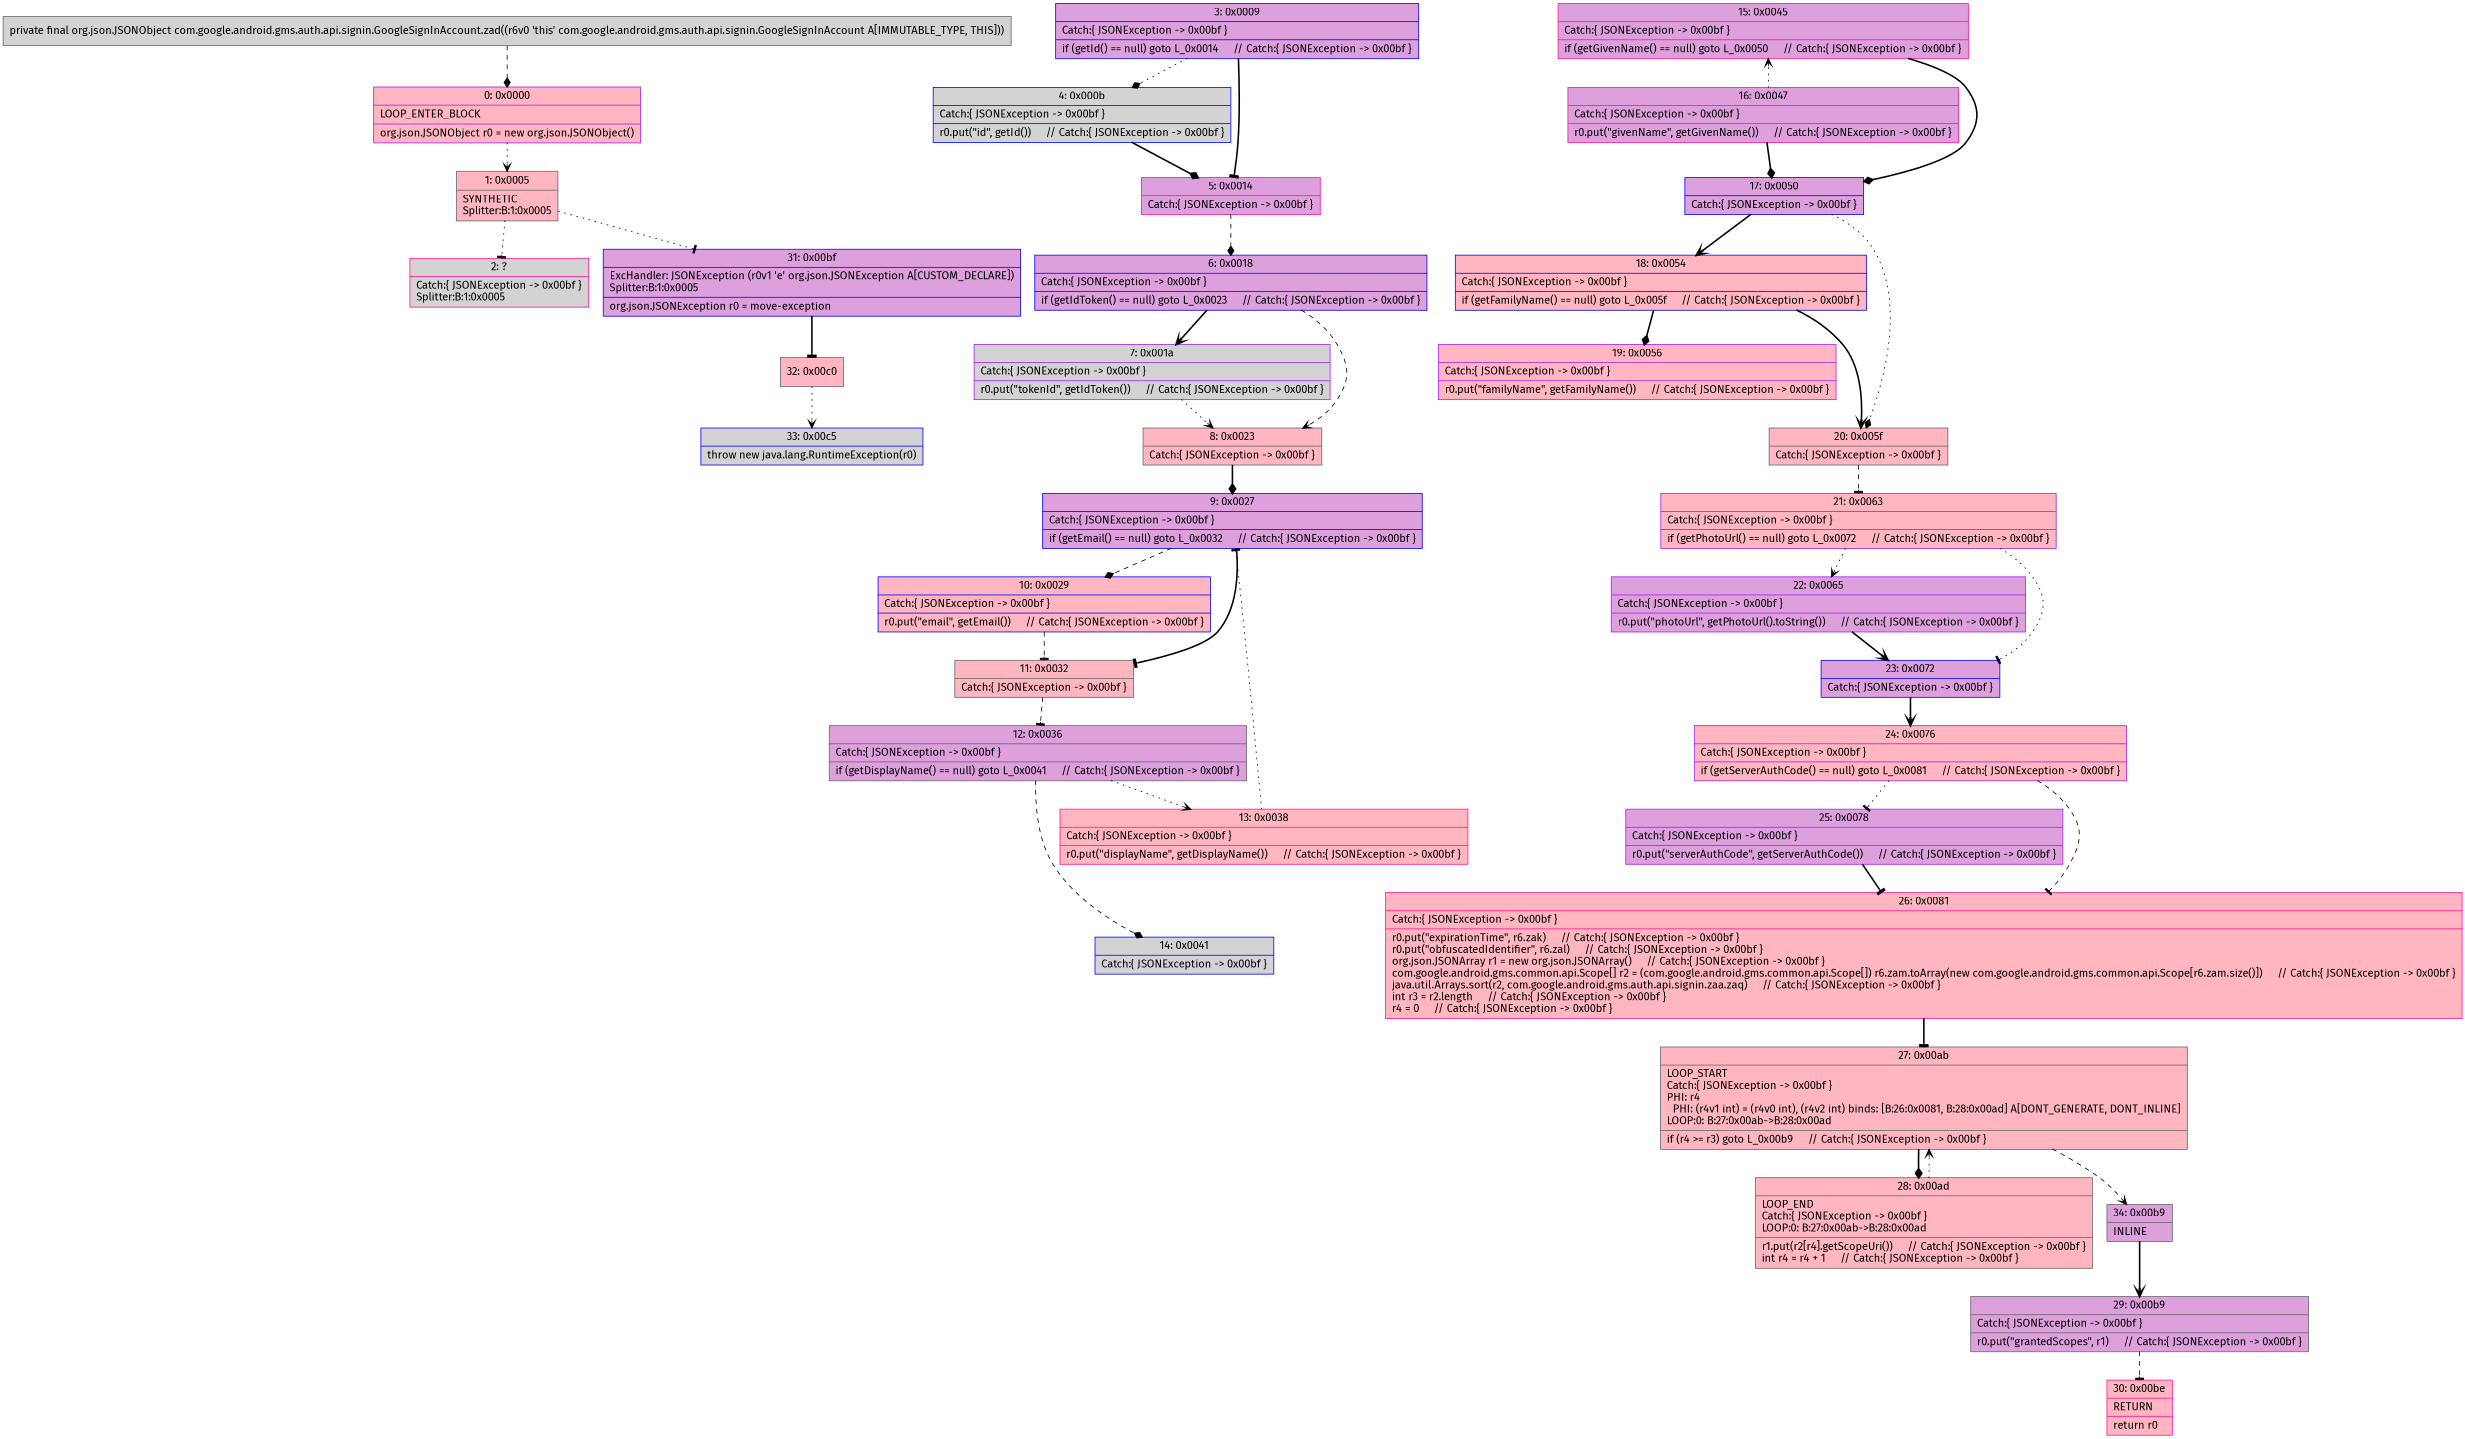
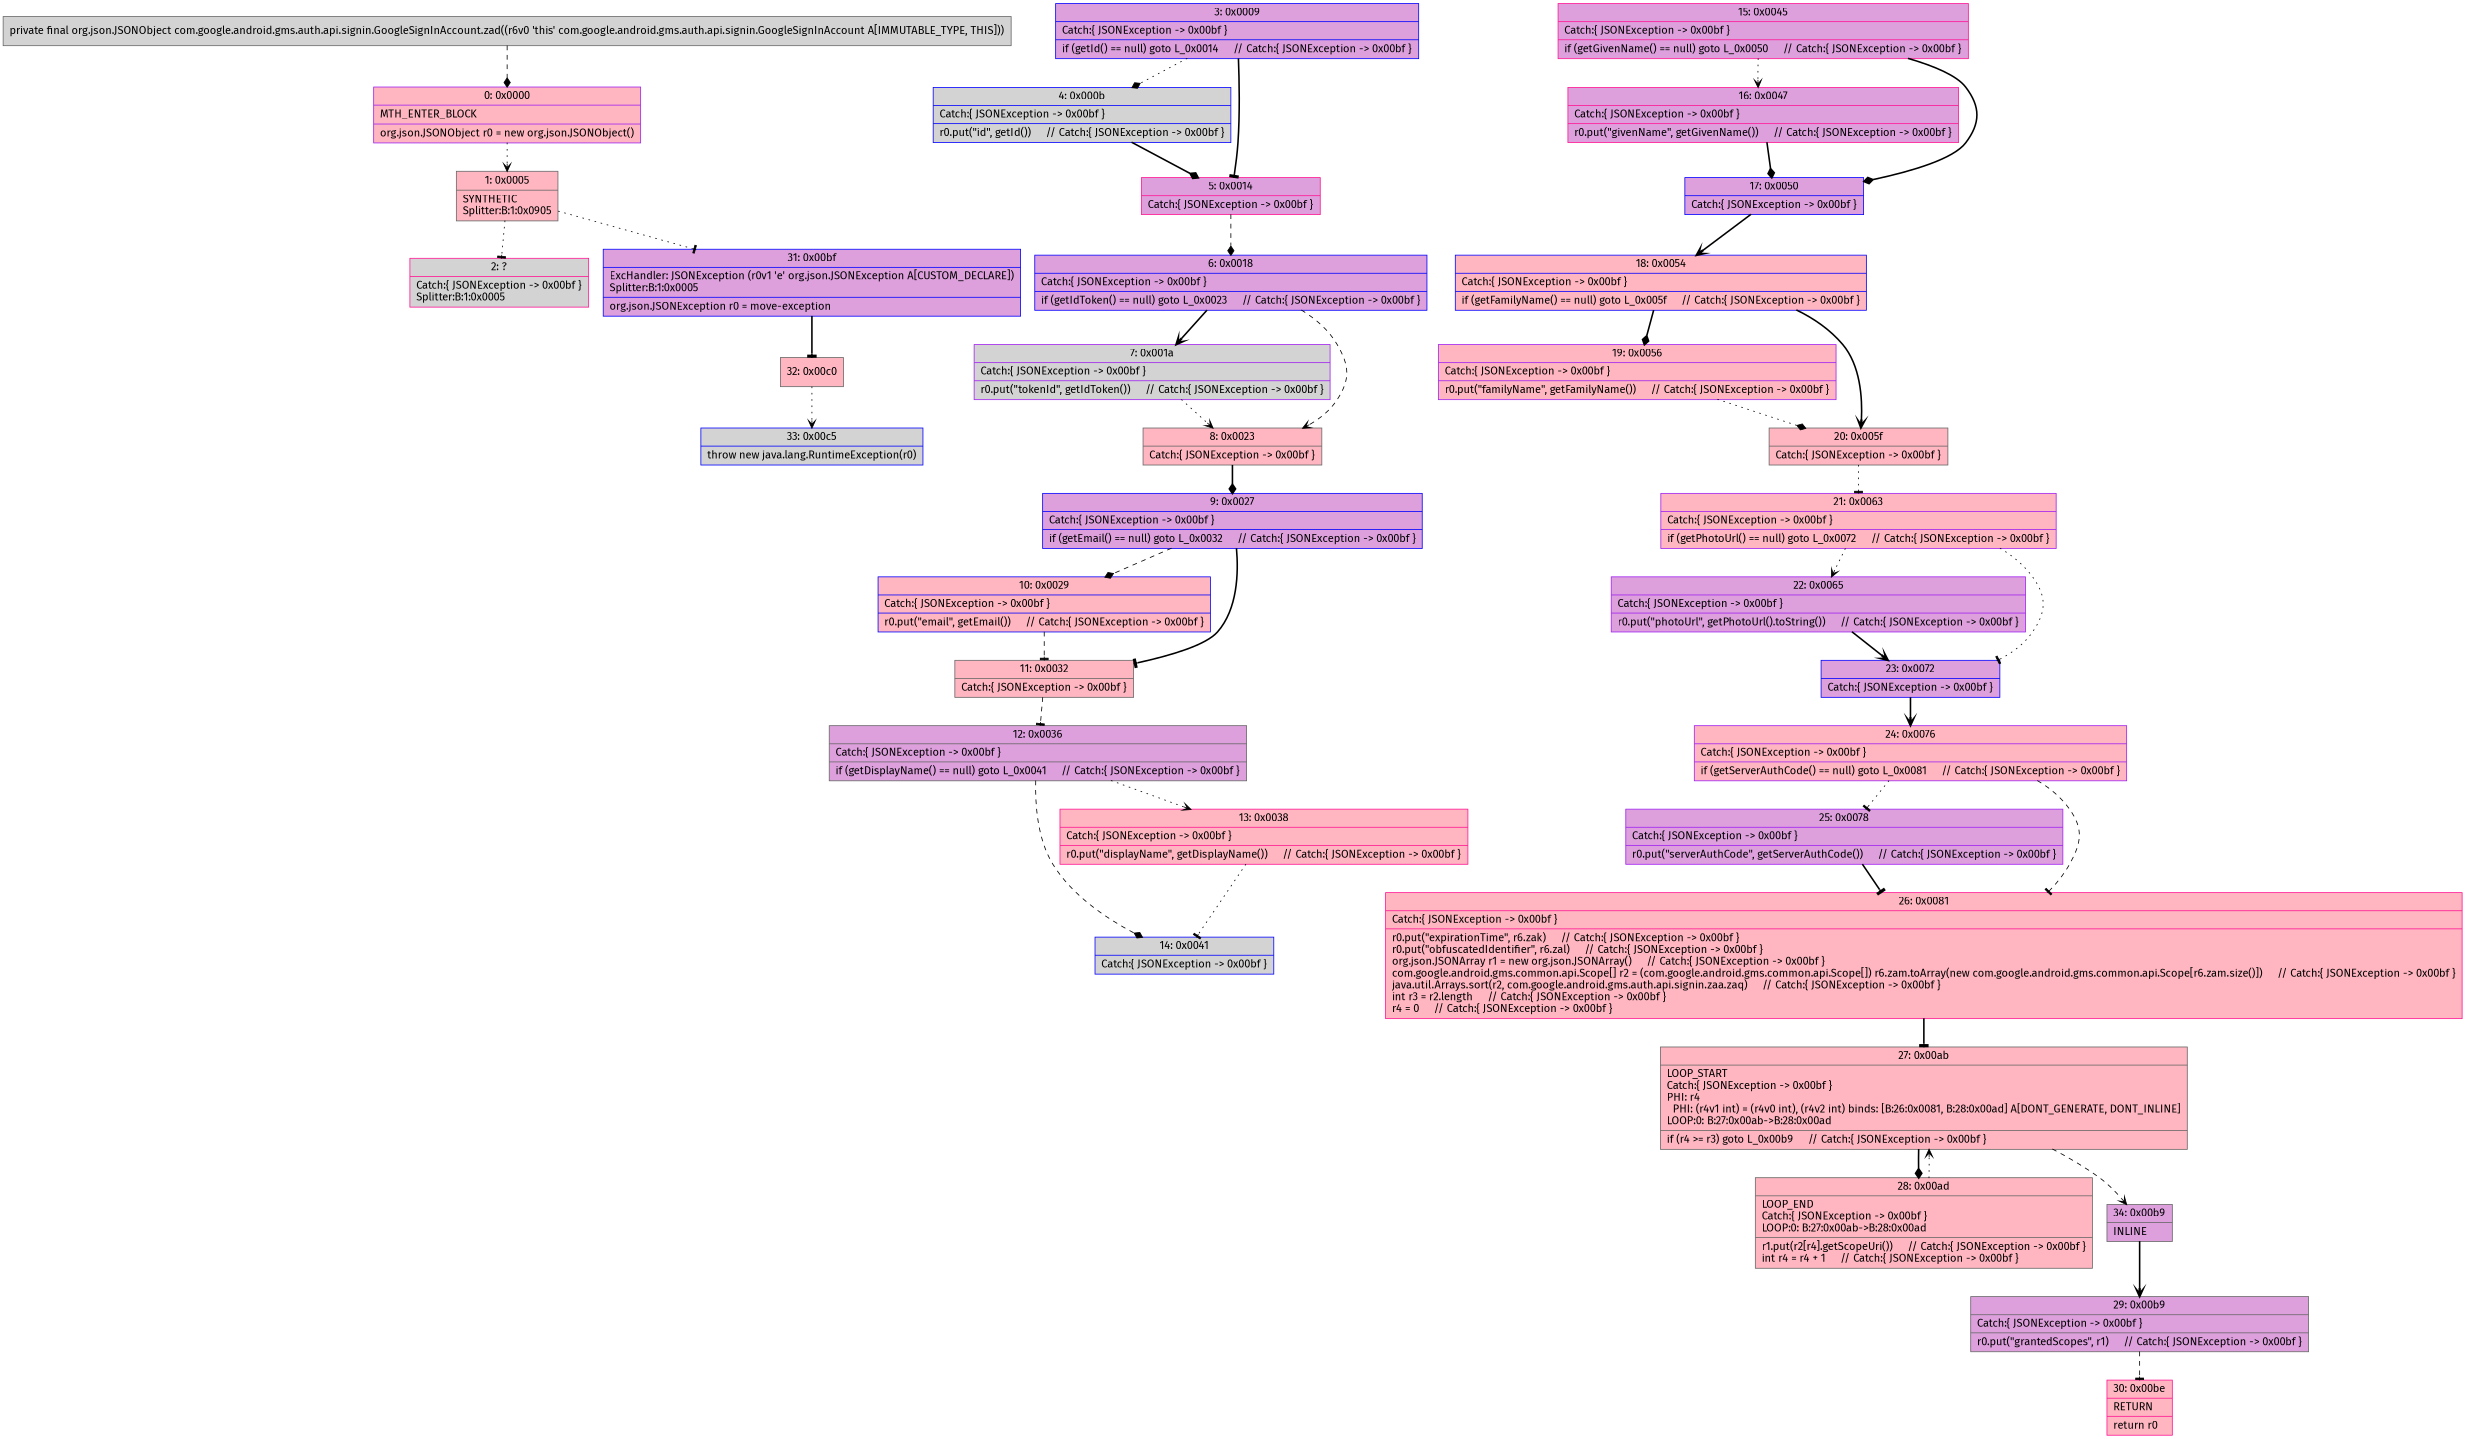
(1768, 77) -> (1758, 69)
(430, 114) -> (429, 114)
(507, 211) -> (507, 211)
(1890, 307) -> (1757, 412)
(1859, 477) -> (1859, 477)
(1249, 681) -> (1222, 899)
